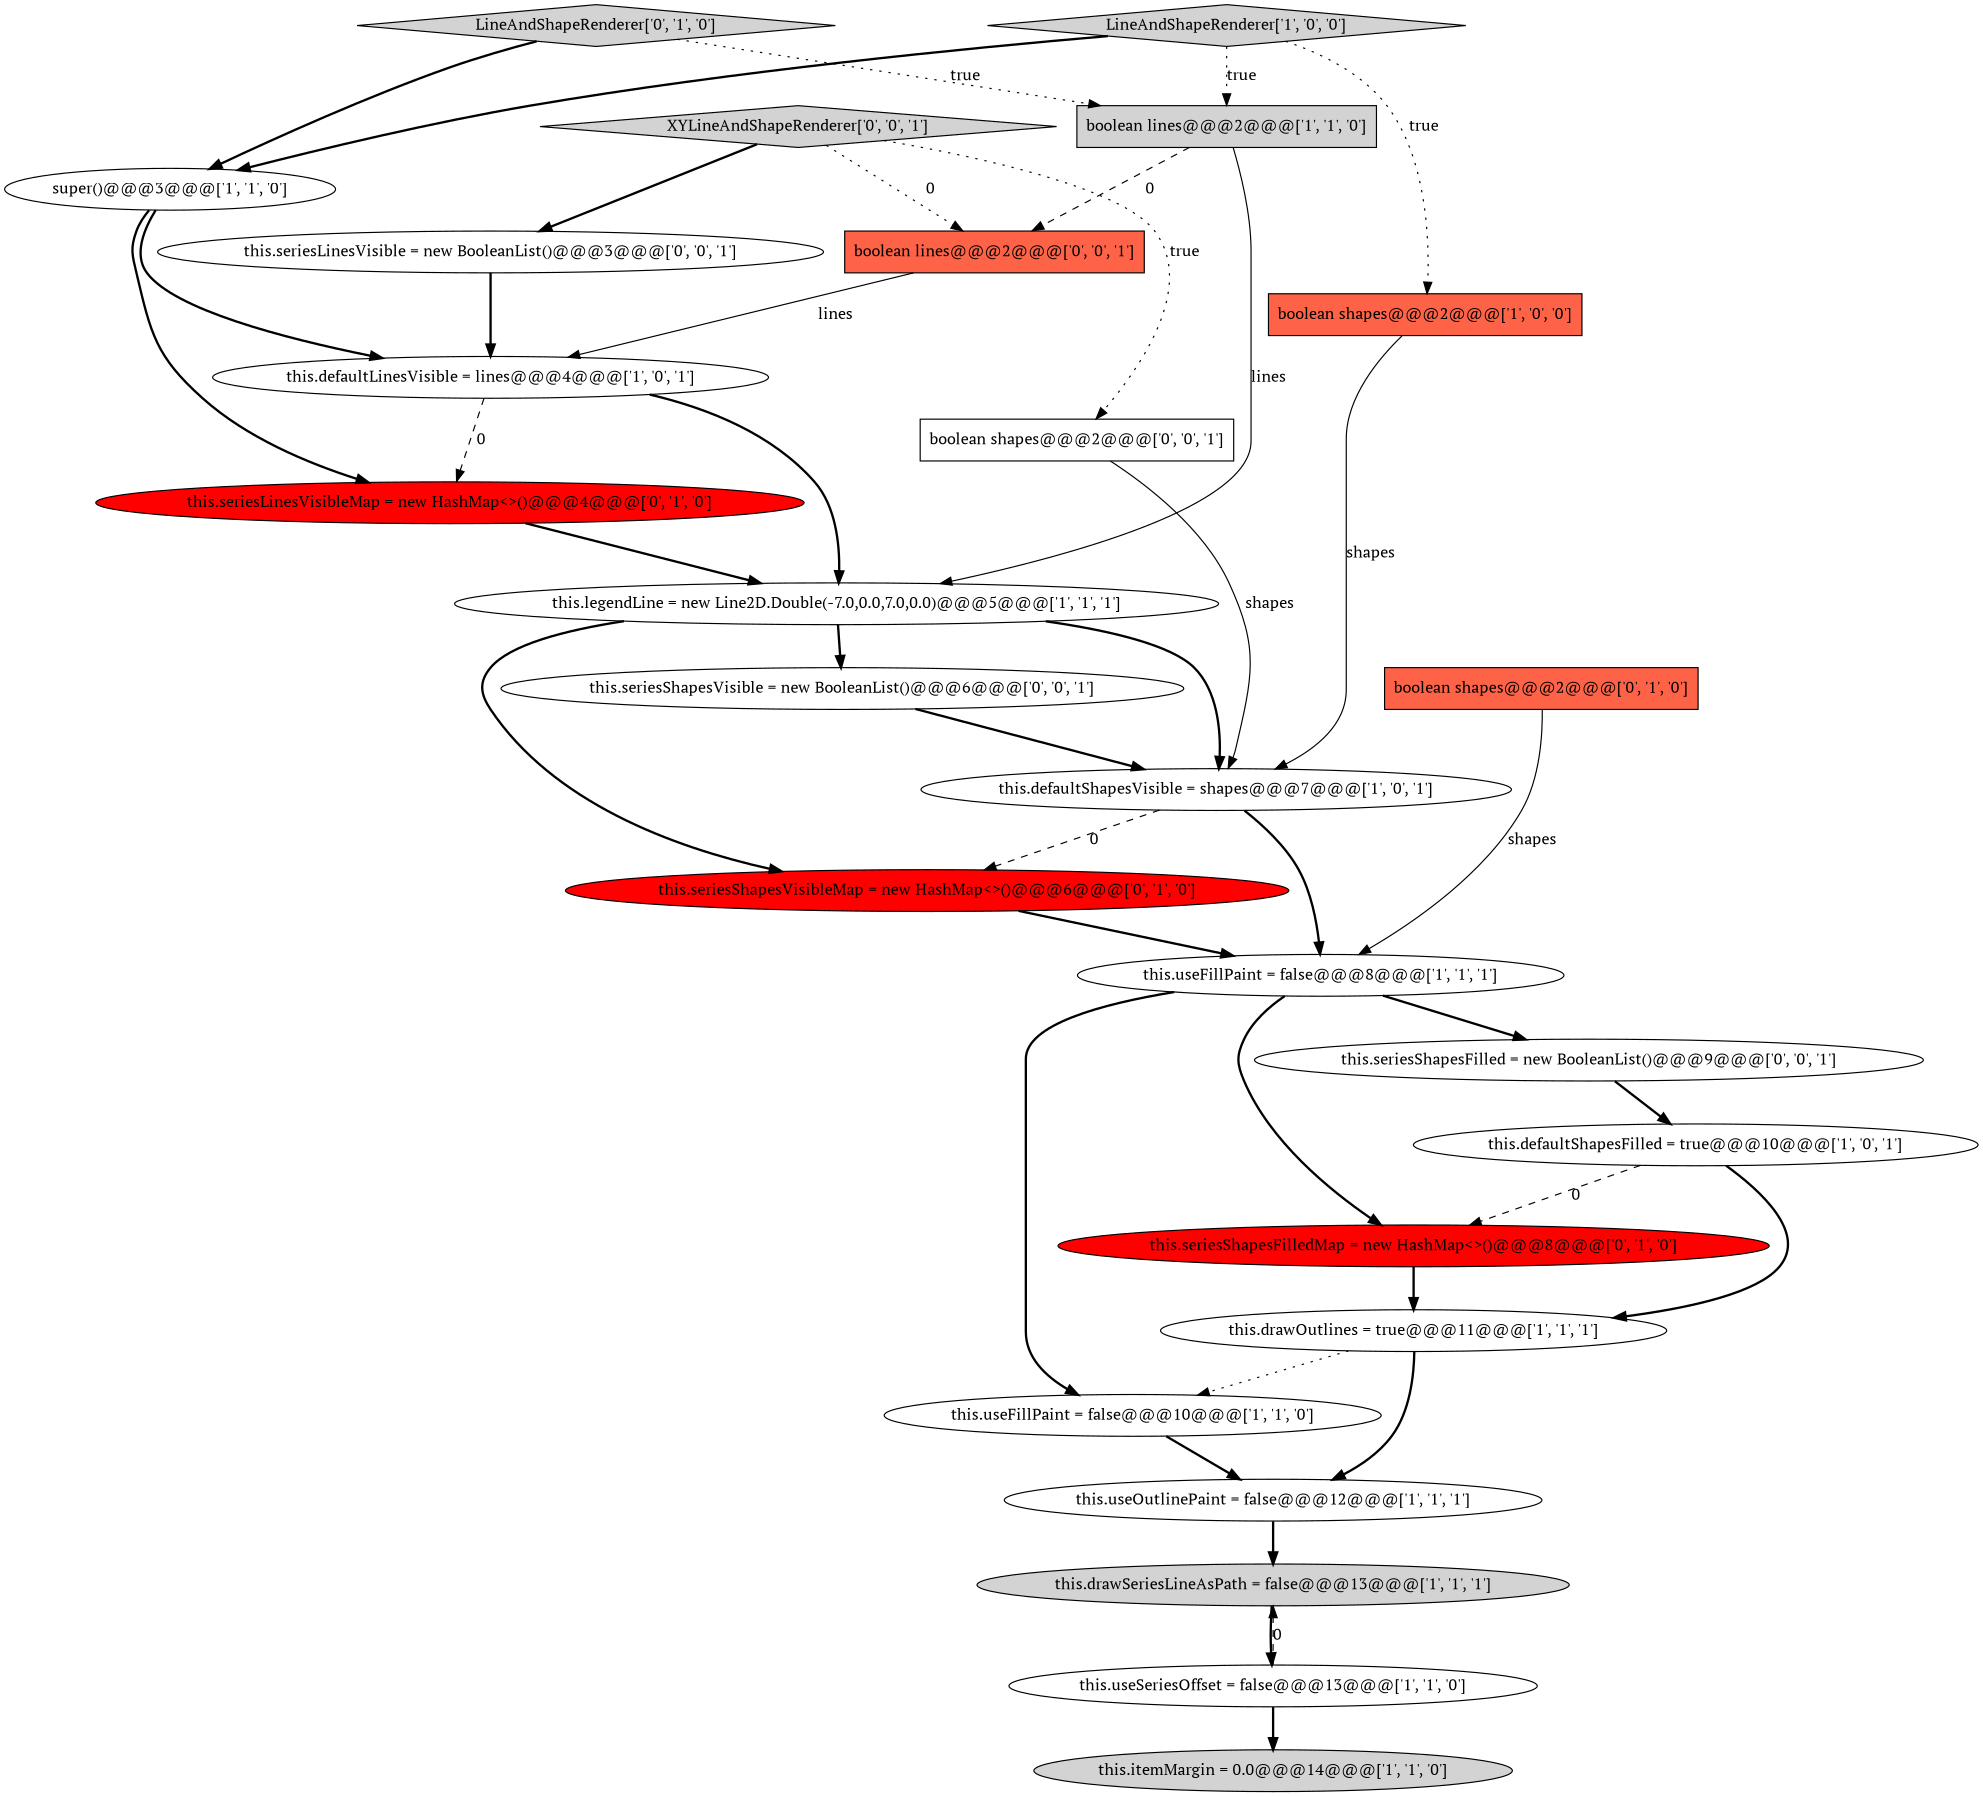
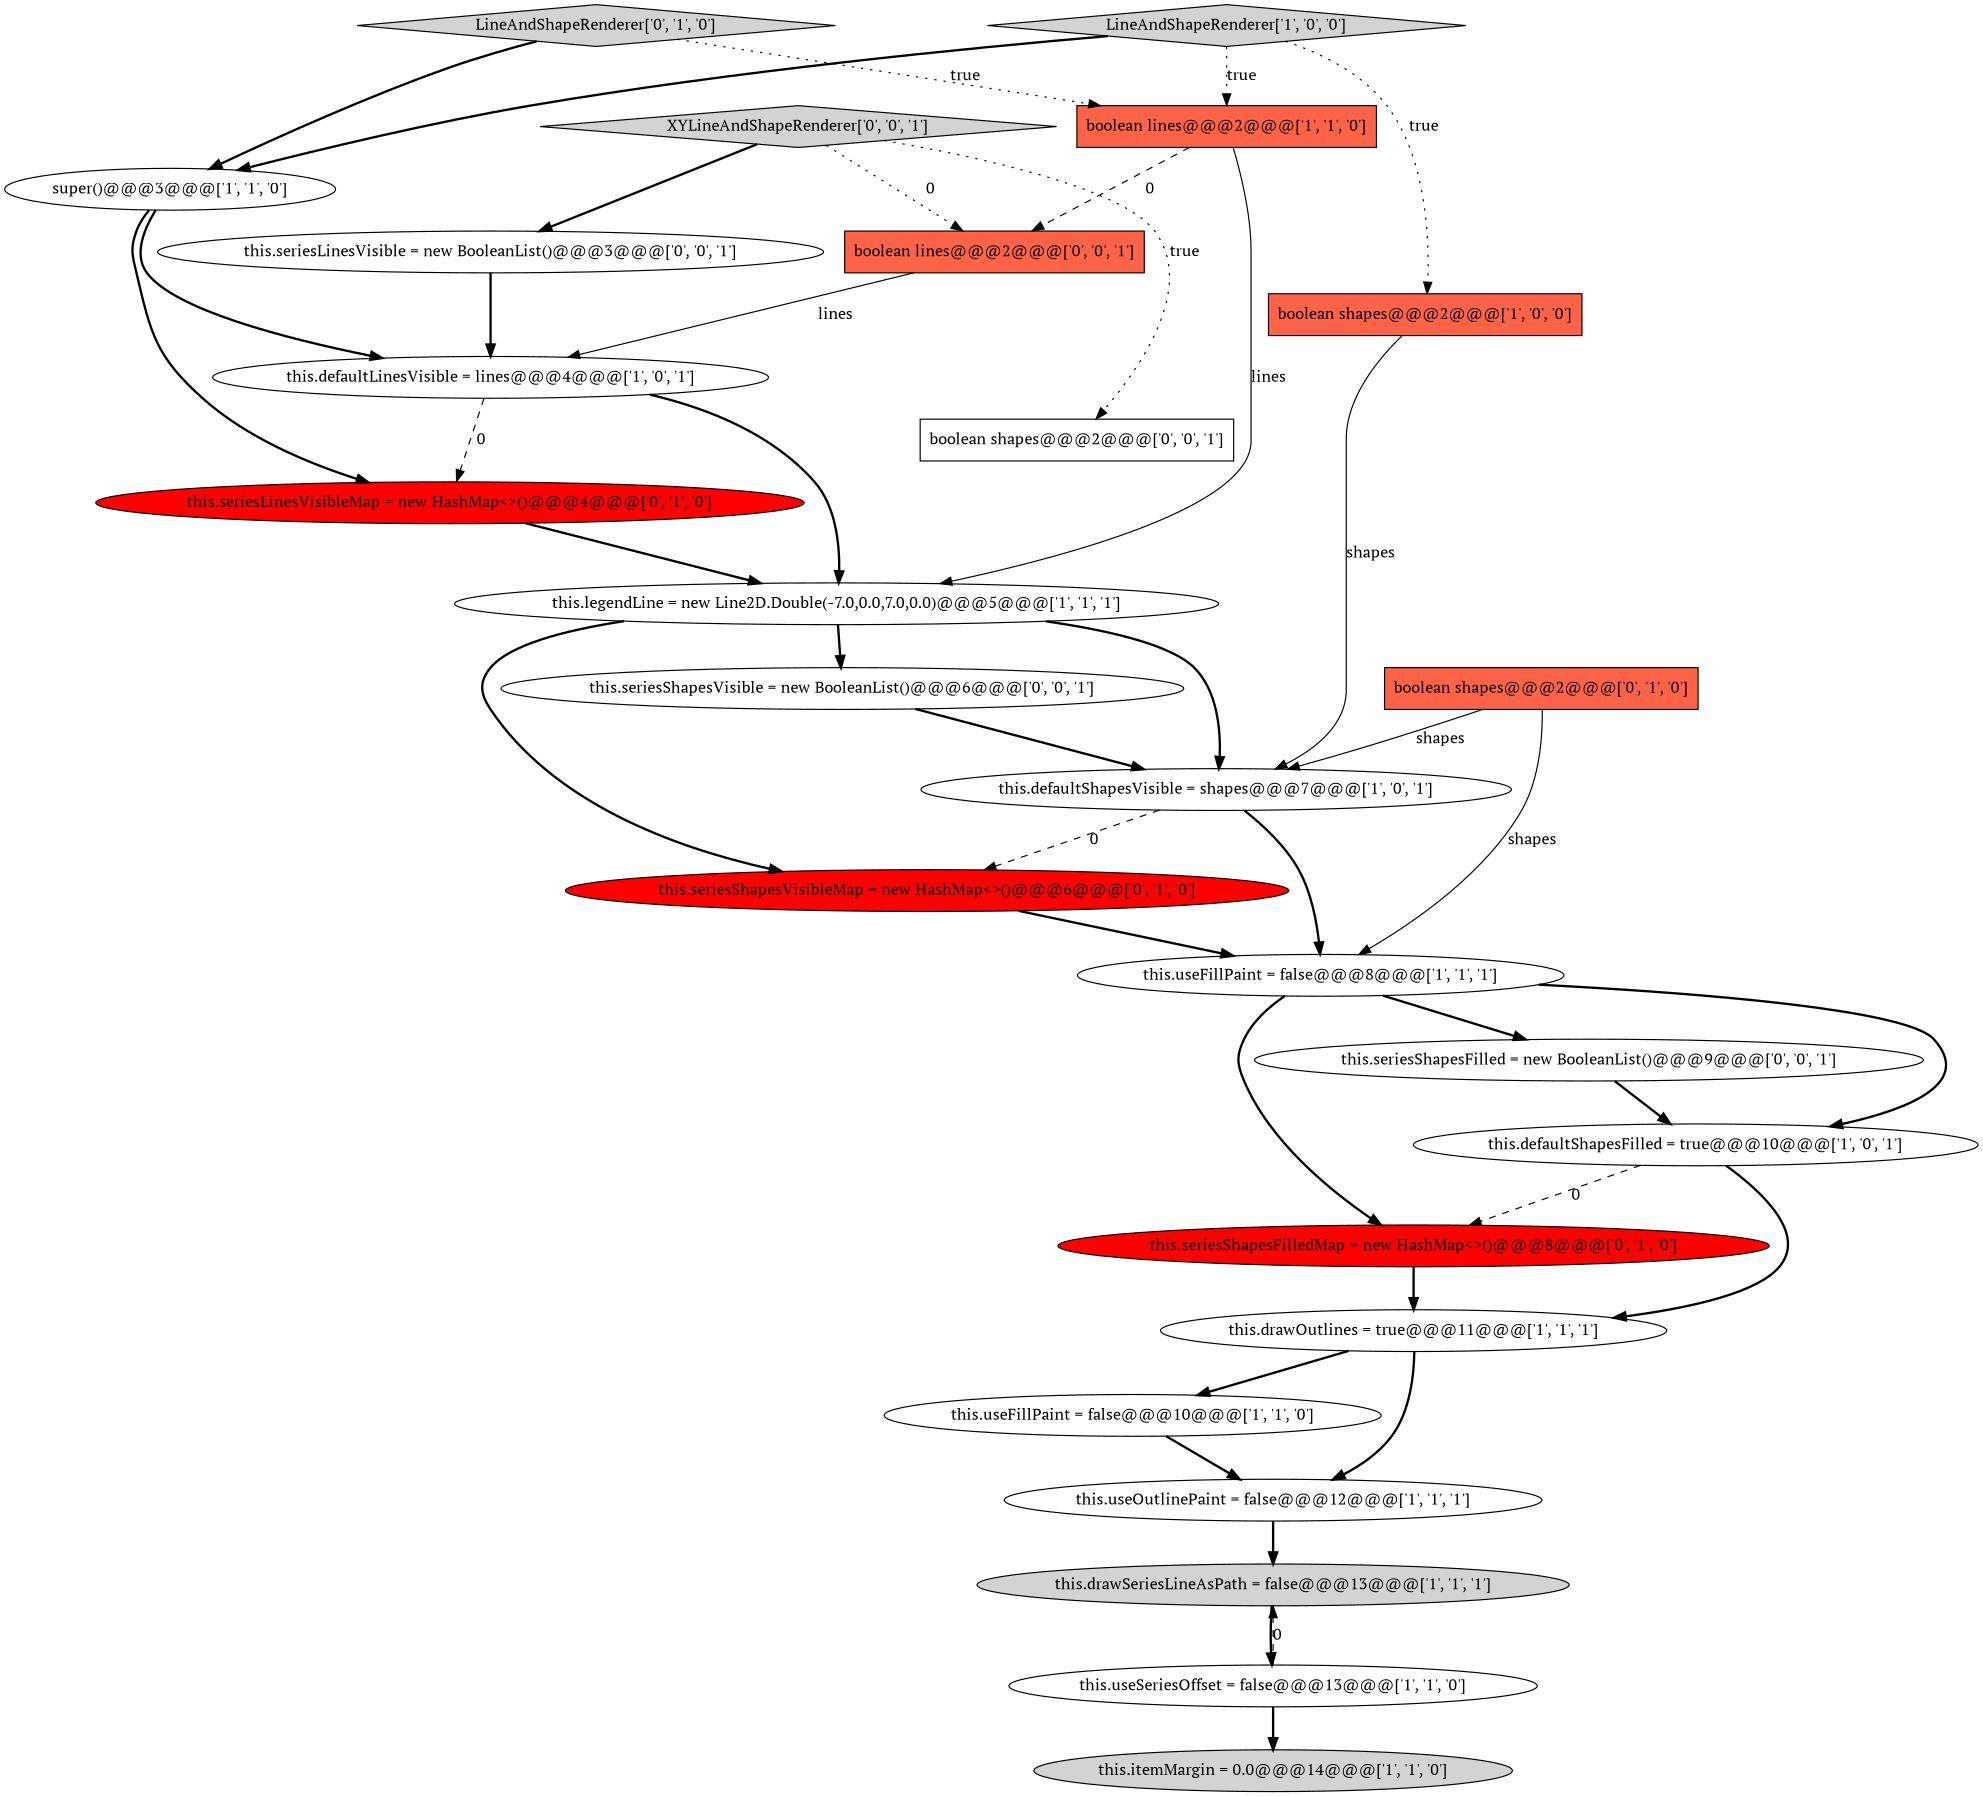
(1227, 127) -> (1227, 127)
(1231, 587) -> (1391, 739)
(1026, 1147) -> (1816, 1008)
(1279, 1371) -> (1279, 1371)
